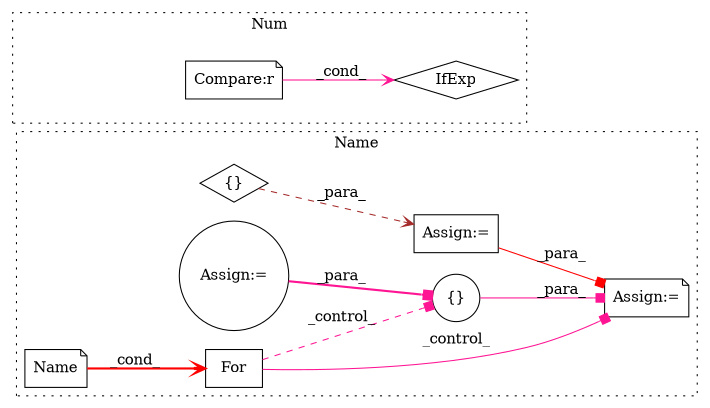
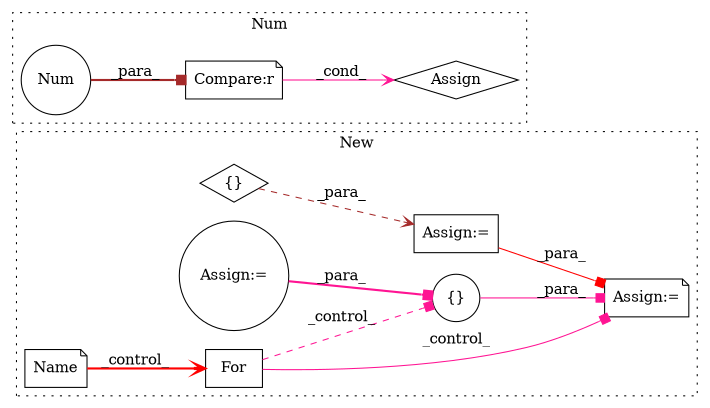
none -> (56, 80)
(456, 80) -> (456, 80)
(357, 144) -> (357, 144)
(135, 361) -> (135, 361)
